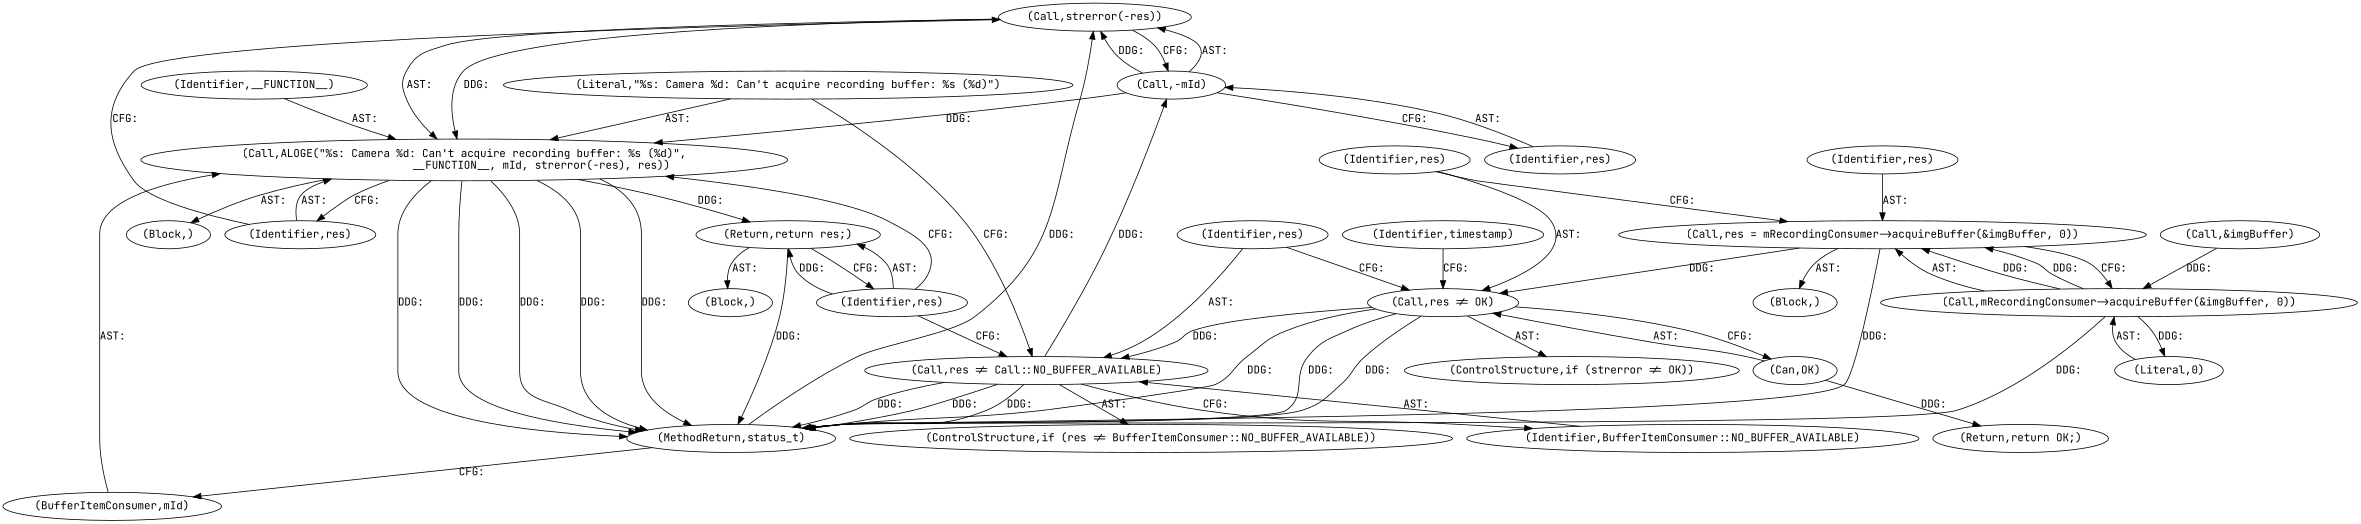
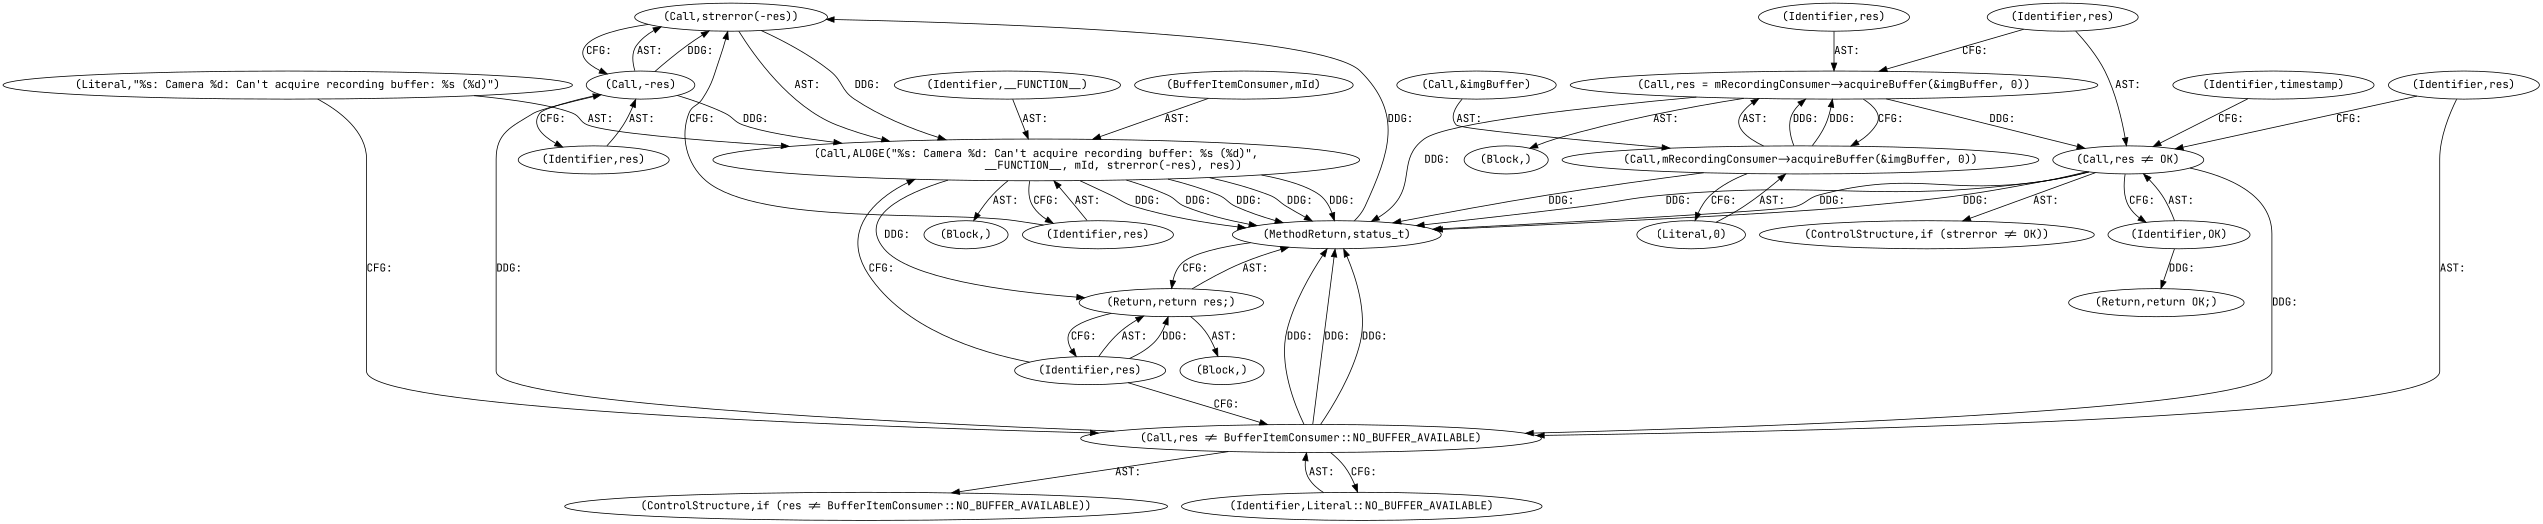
(1171, 85) -> (641, 85)
(2202, 269) -> (1473, 119)
(792, 337) -> (1259, 269)
(2174, 337) -> (1727, 201)
(1036, 371) -> (1311, 438)
(1795, 371) -> (2179, 235)
(1693, 438) -> (1362, 506)
(427, 472) -> (1205, 252)
